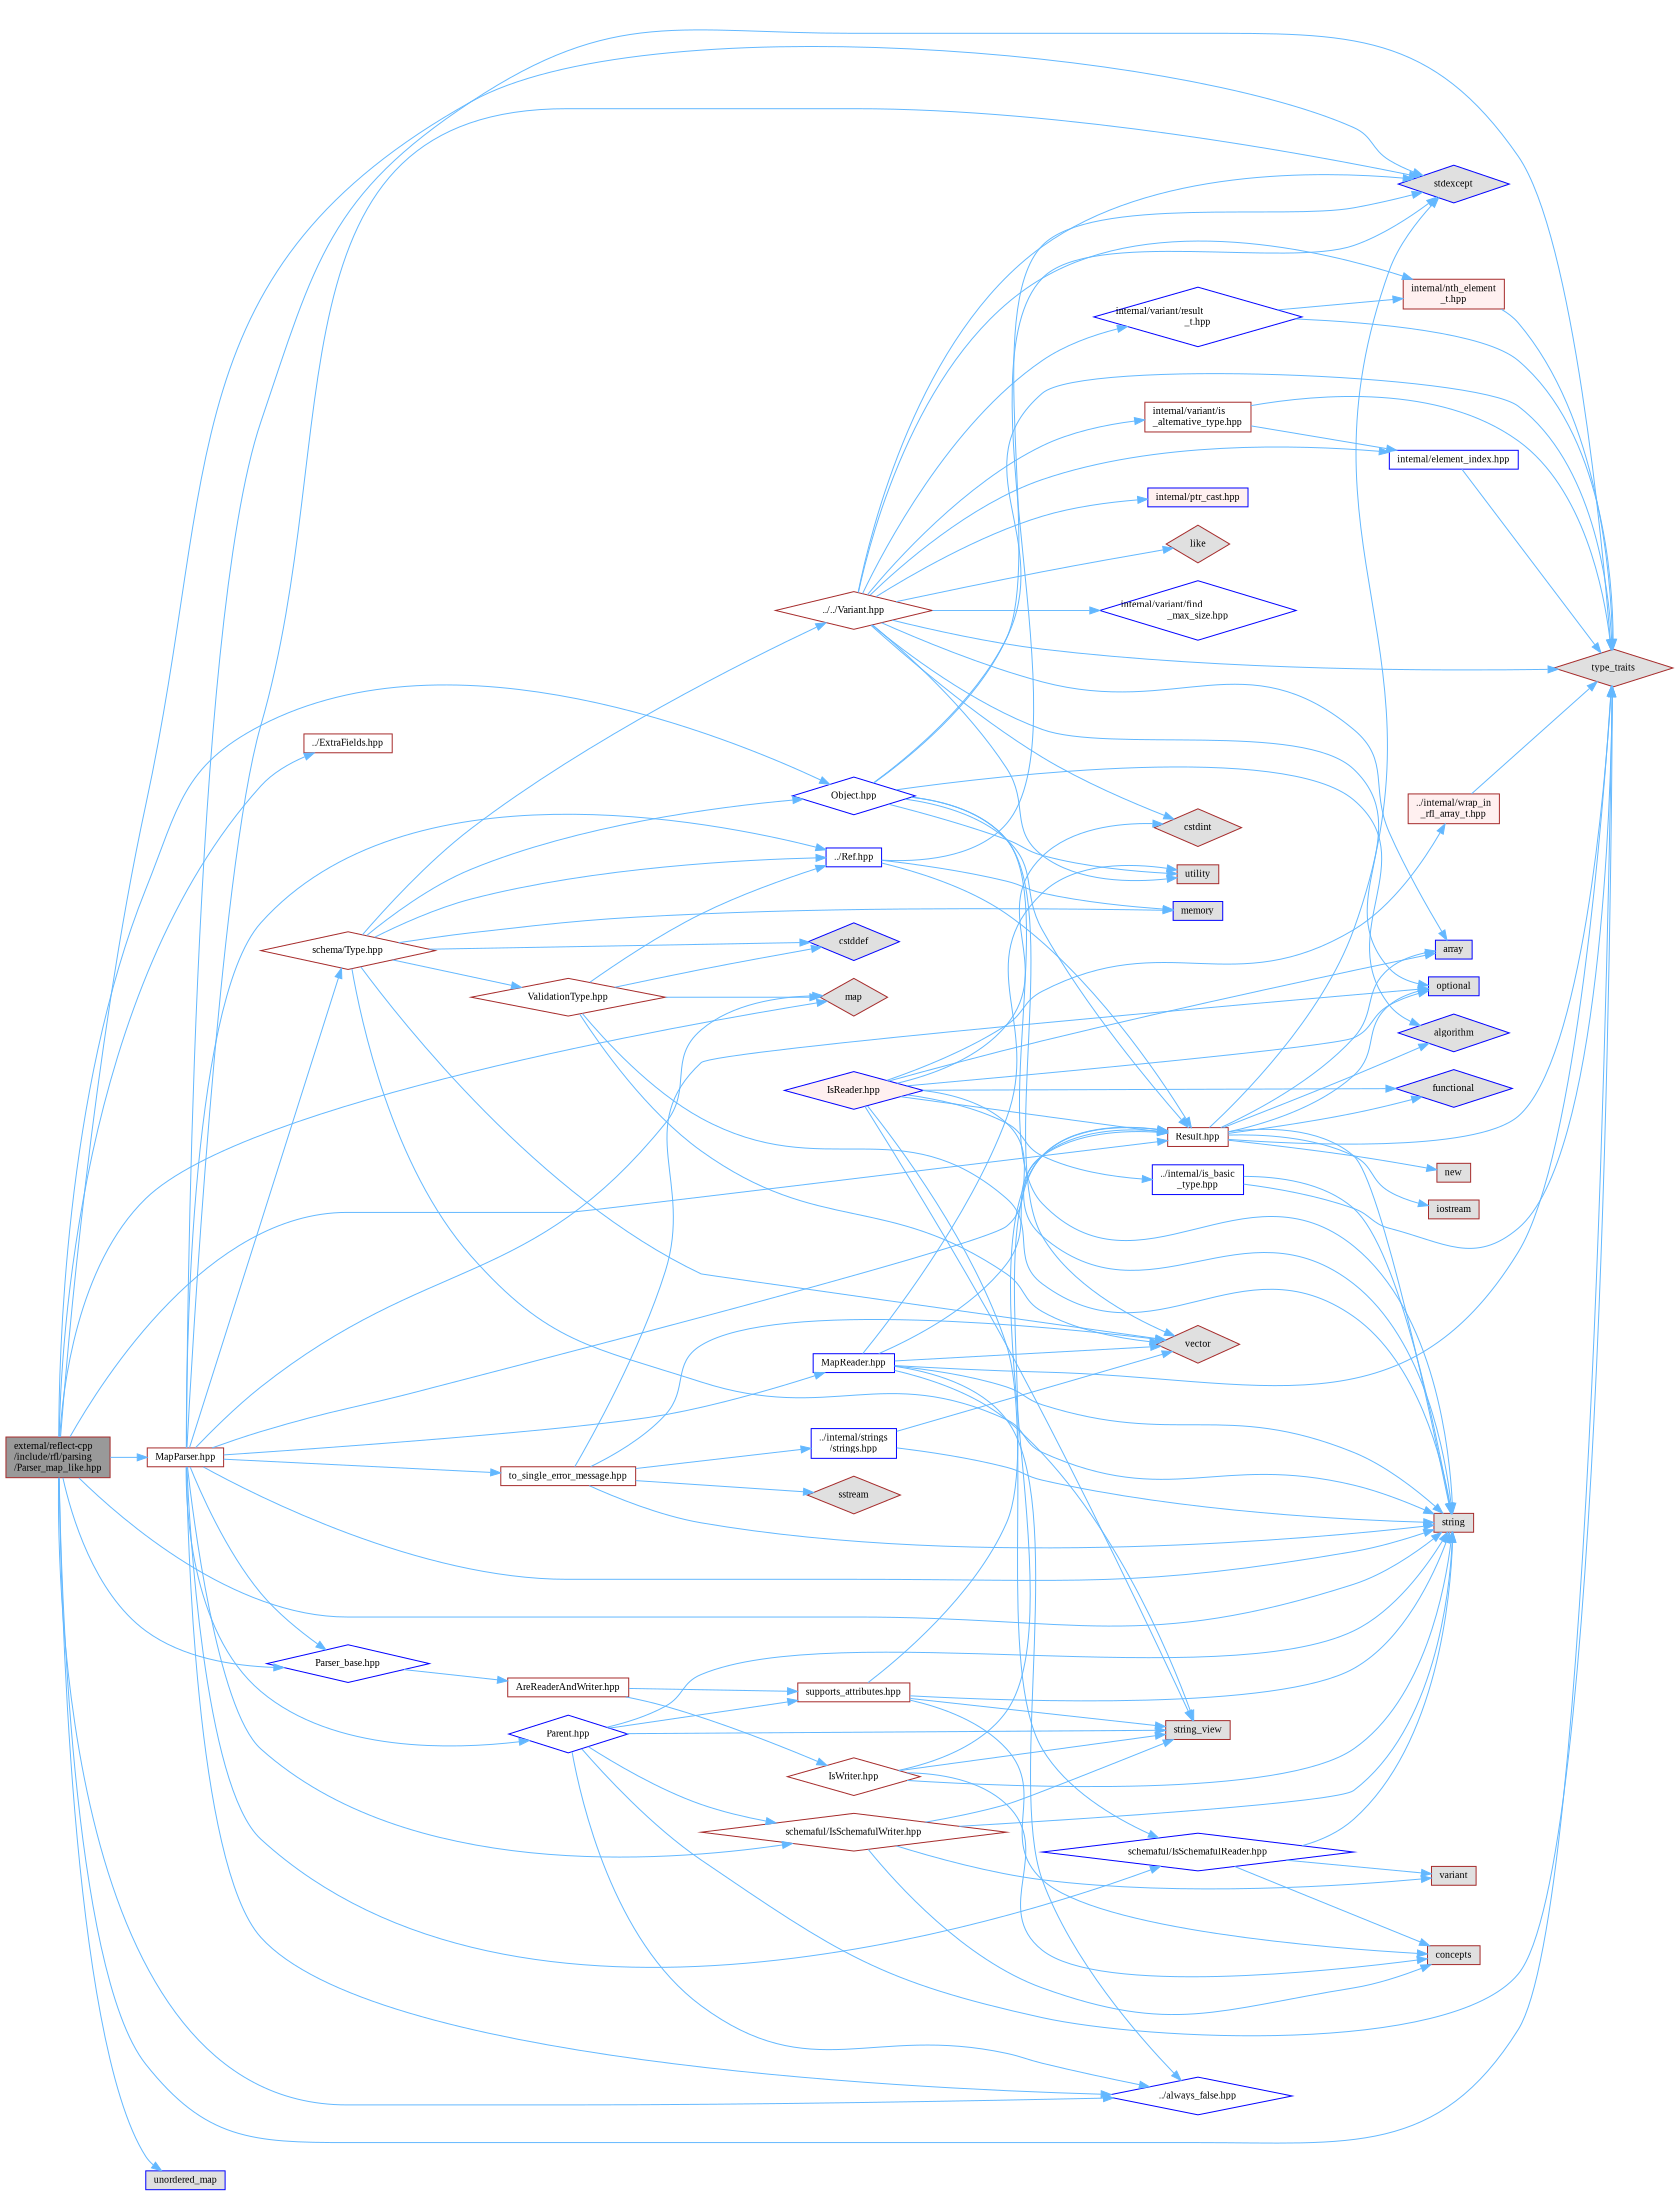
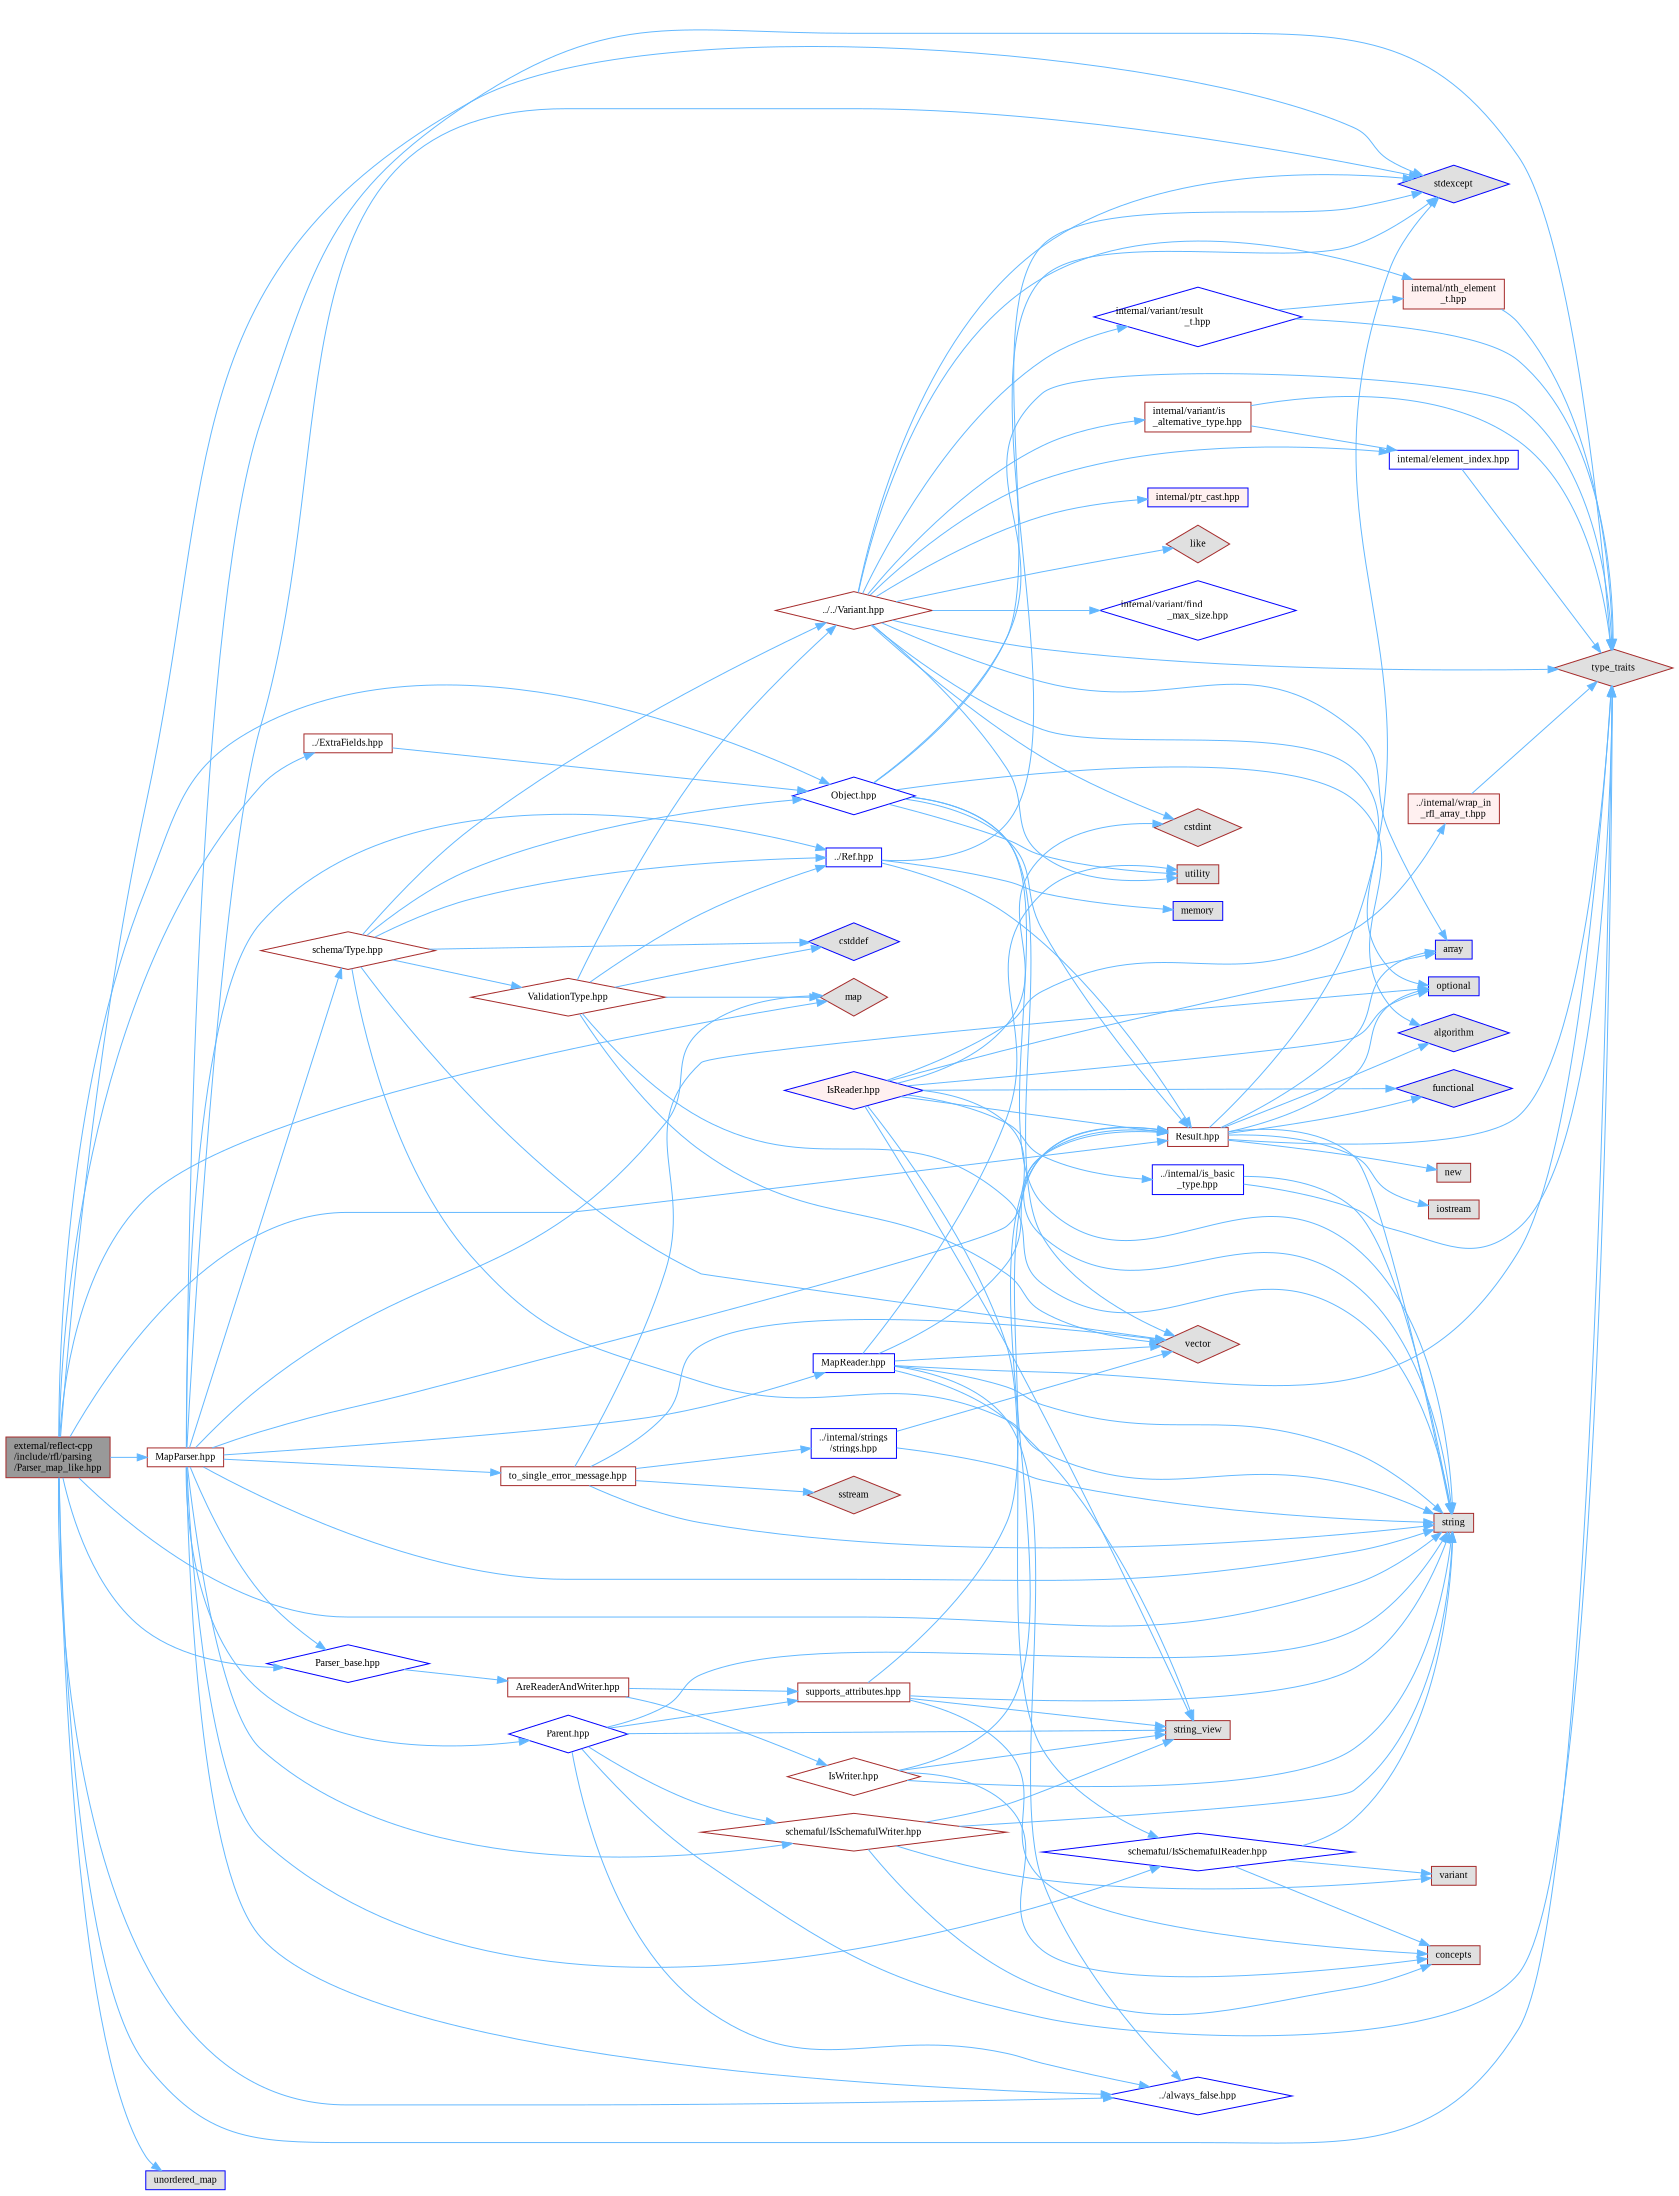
none -> (595, 769)
none -> (684, 792)
(780, 911) -> none
